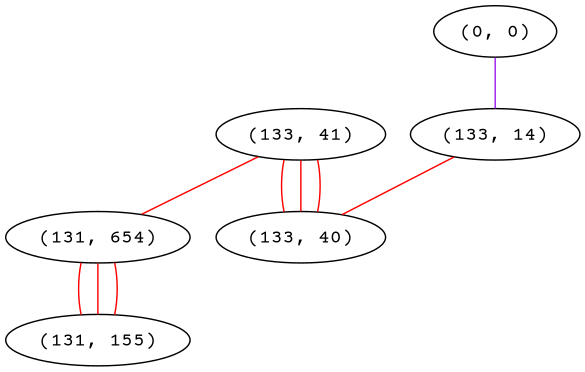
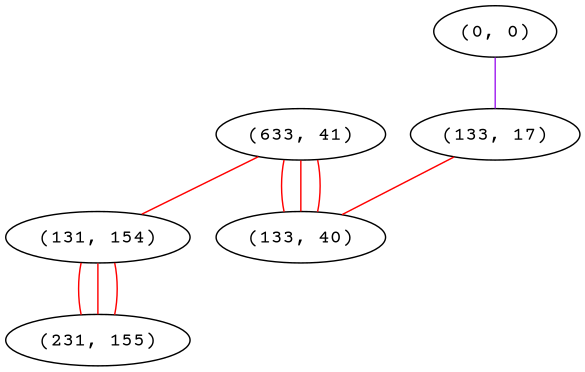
(301, 134) -> (301, 134)
(495, 134) -> (495, 134)
(98, 237) -> (98, 237)
(98, 340) -> (98, 340)
